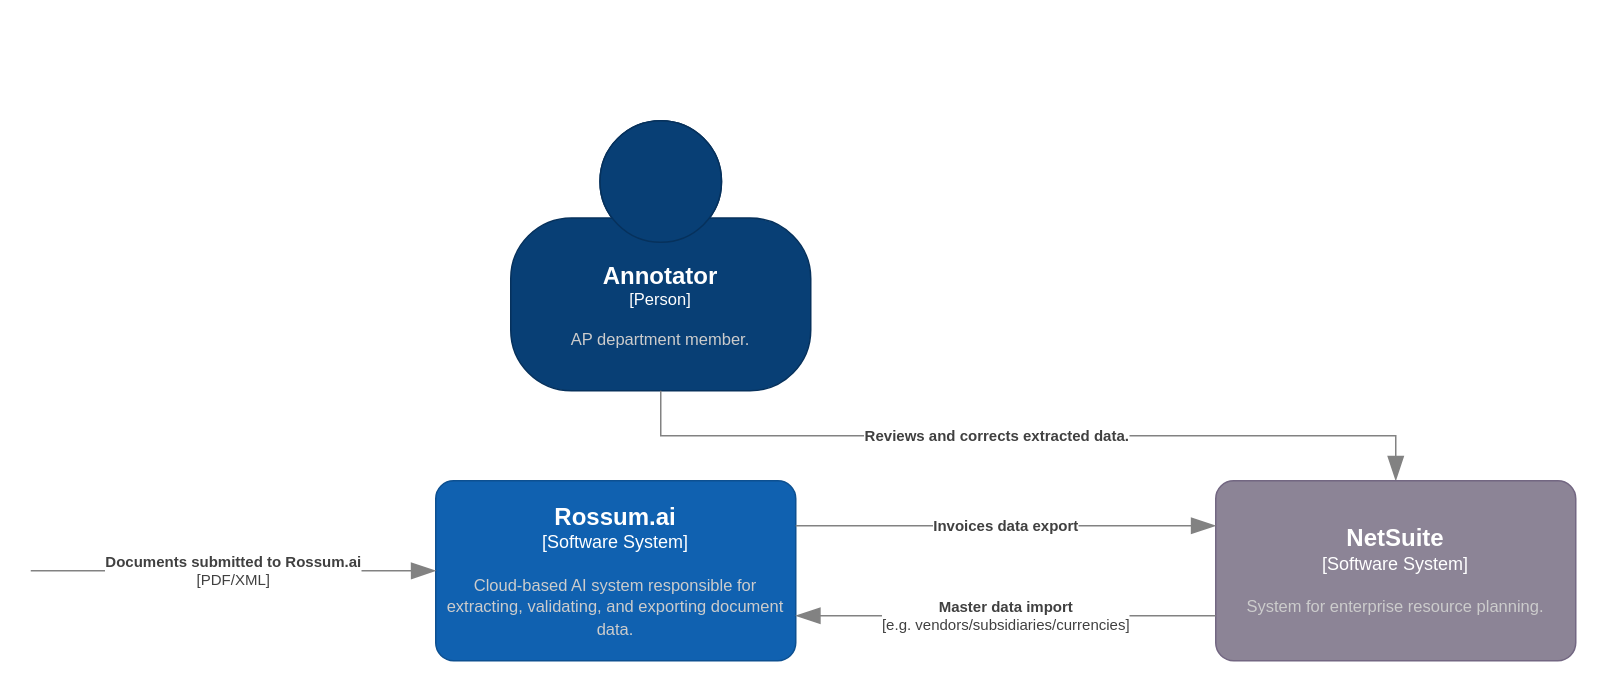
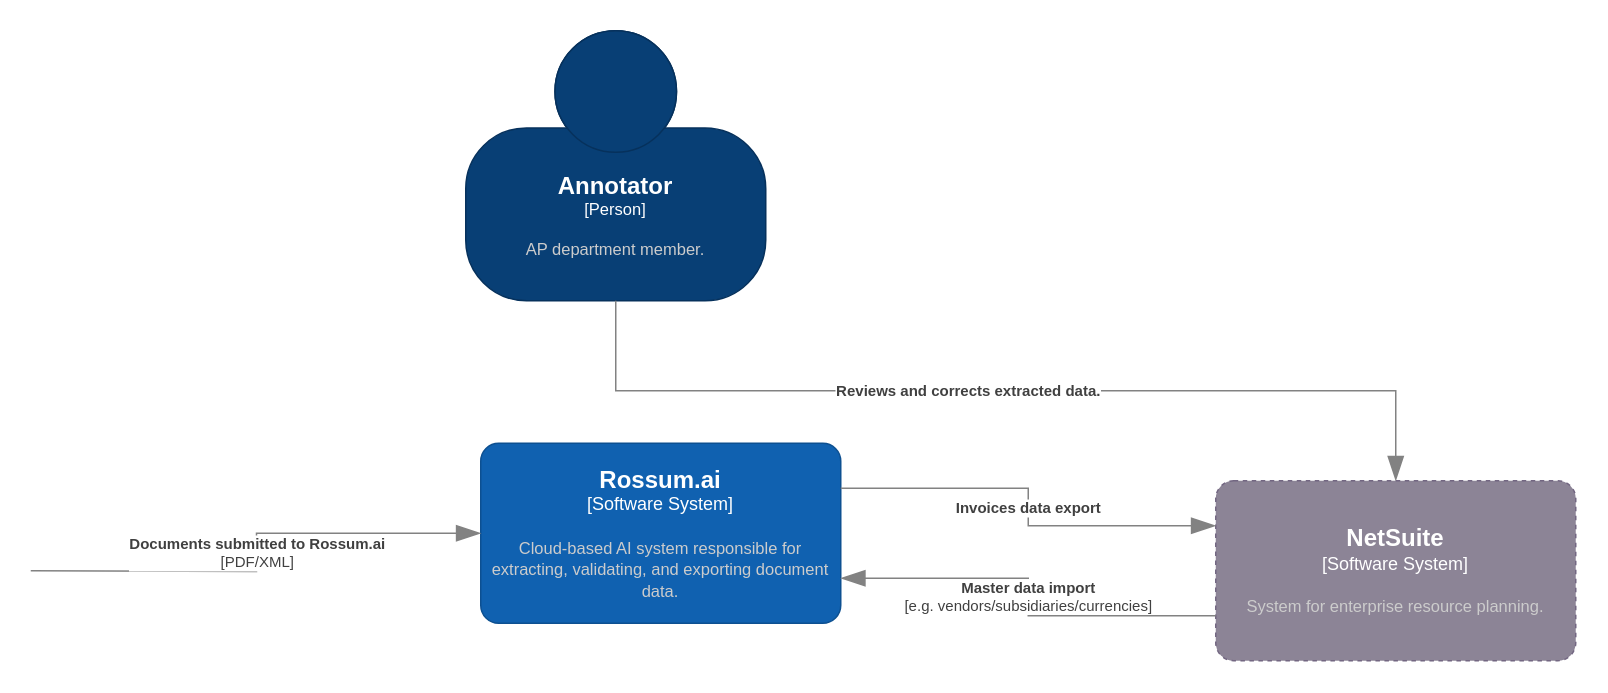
(661, 256) -> (616, 166)
(616, 571) -> (661, 533)
(1396, 571) -> (1396, 571)
